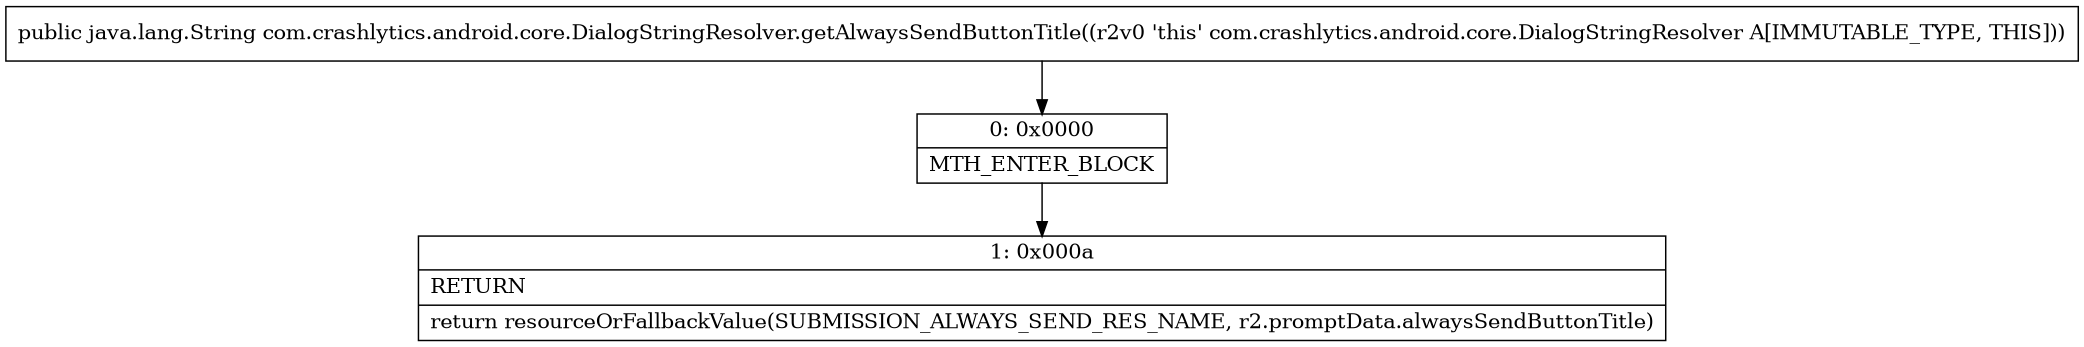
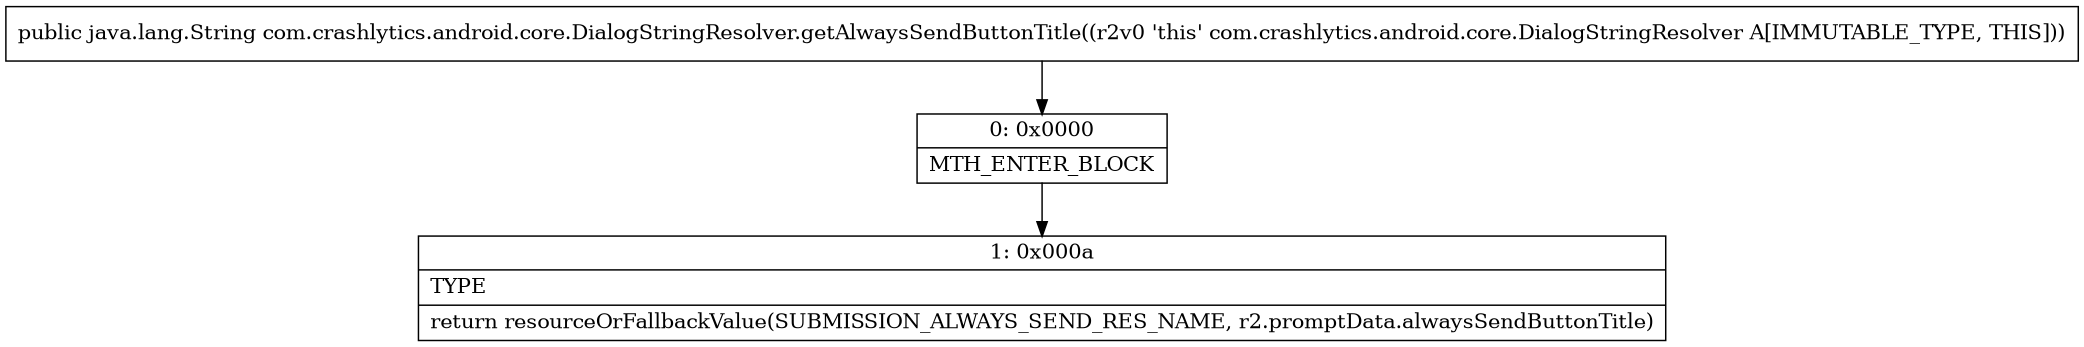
(478, 287) -> (459, 287)
